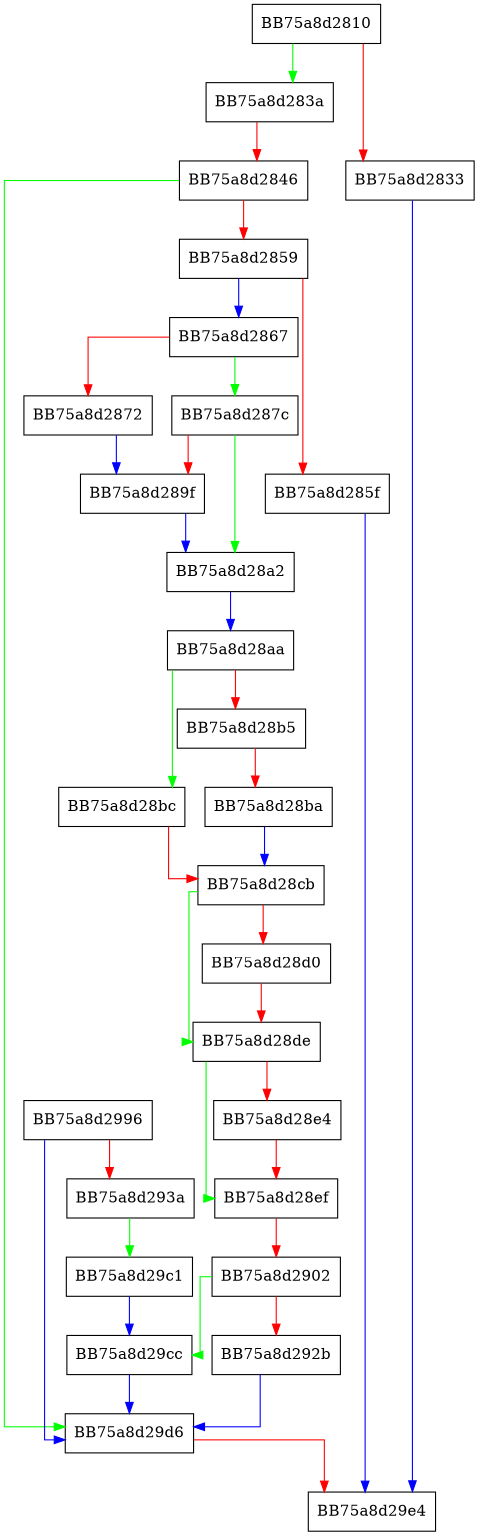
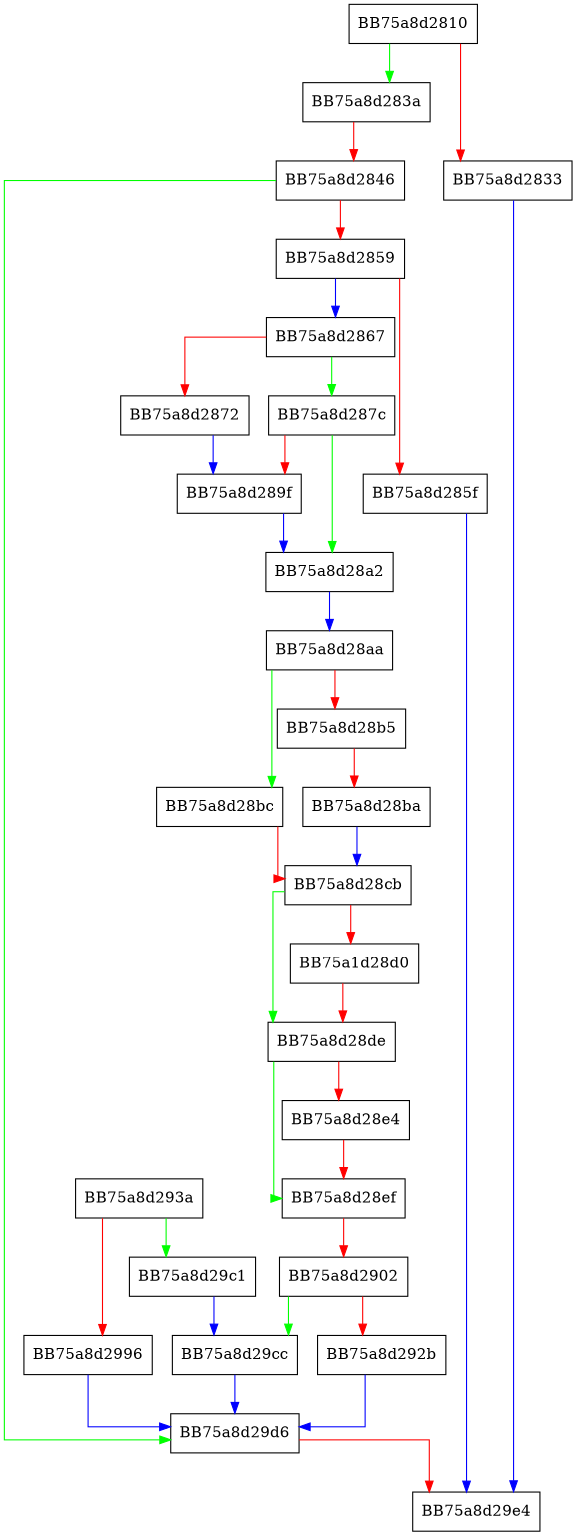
(266, 964) -> (355, 964)
(110, 1154) -> (102, 1271)
